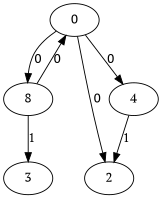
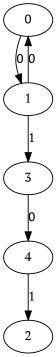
(101, 56) -> (28, 213)
(89, 95) -> none
(28, 99) -> (28, 99)
